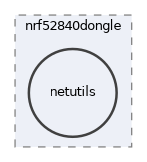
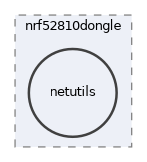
(73, 27) -> (73, 27)
